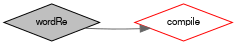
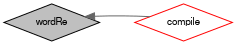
(112, 29) -> (122, 16)
